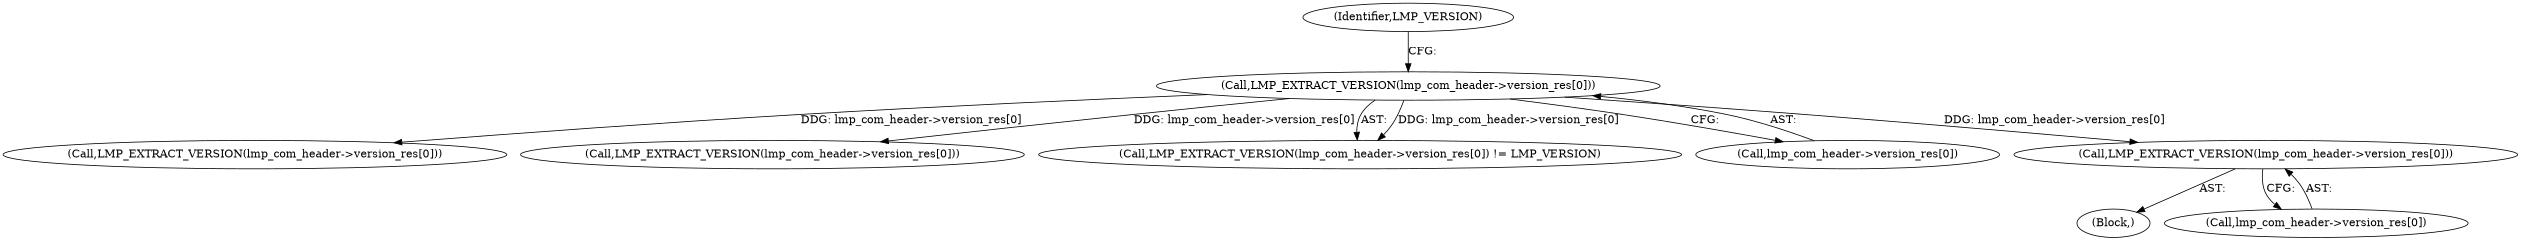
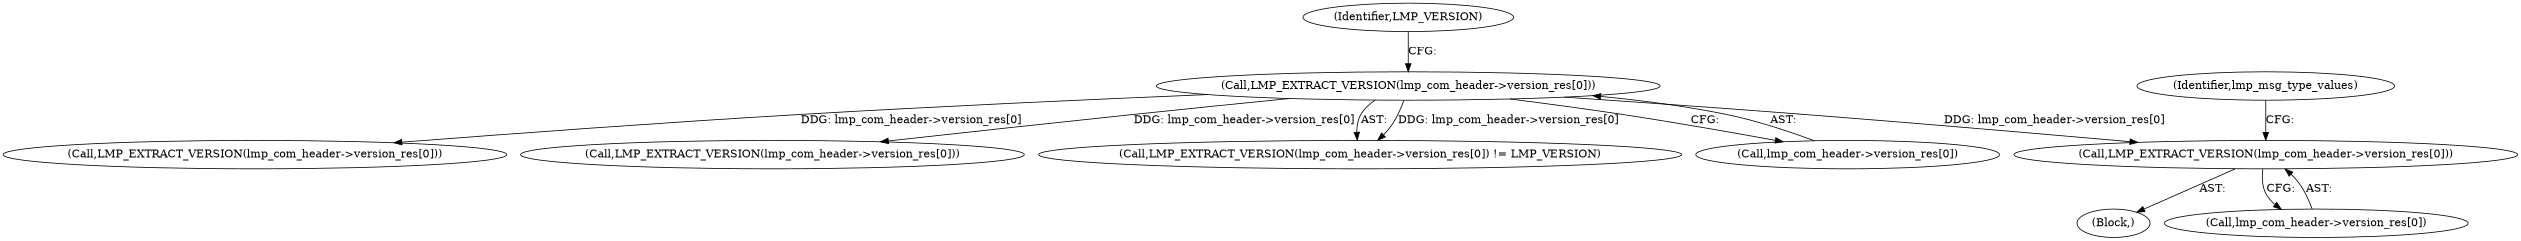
none -> (2266, 86)
